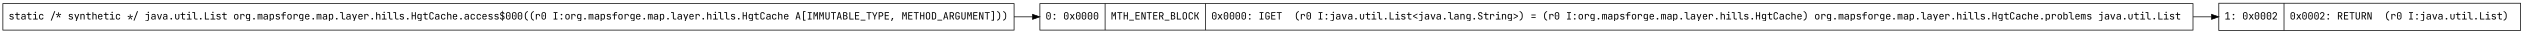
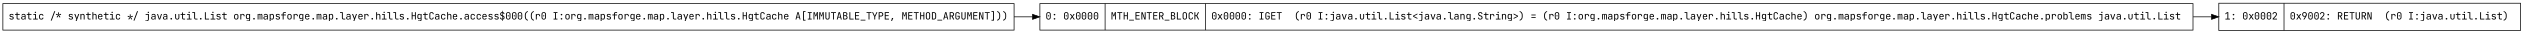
(2402, 16) -> (2402, 16)
